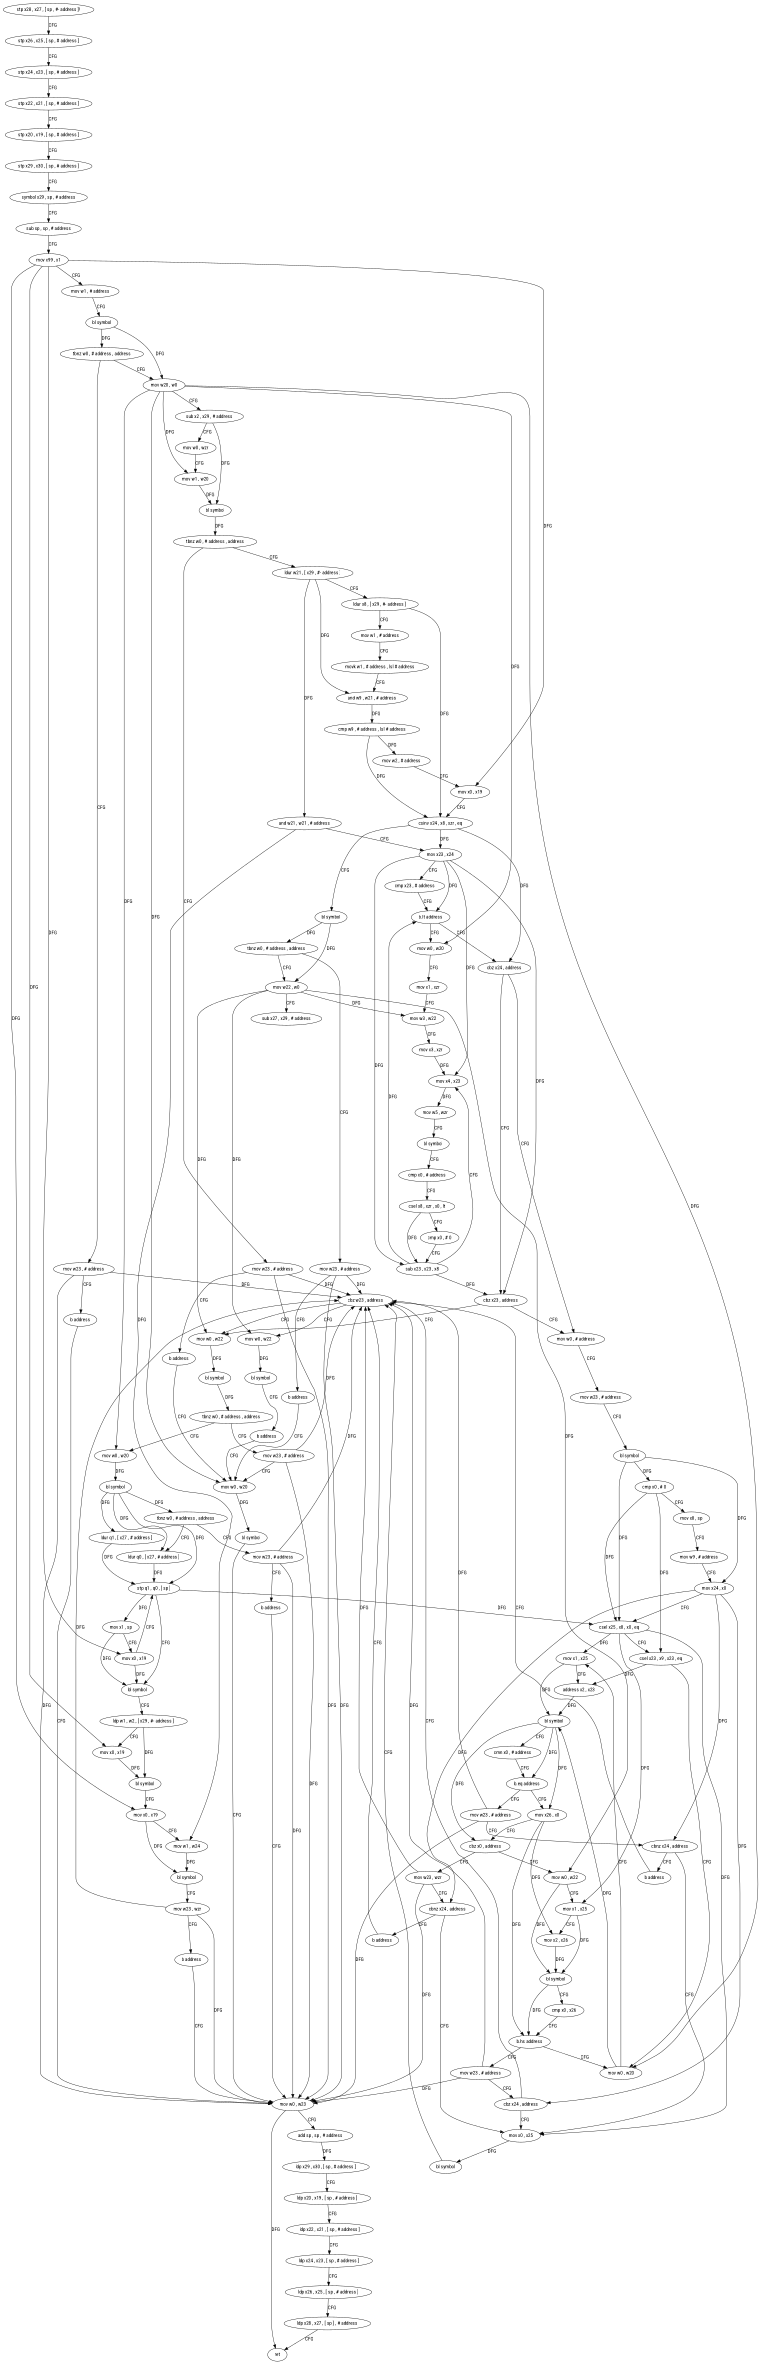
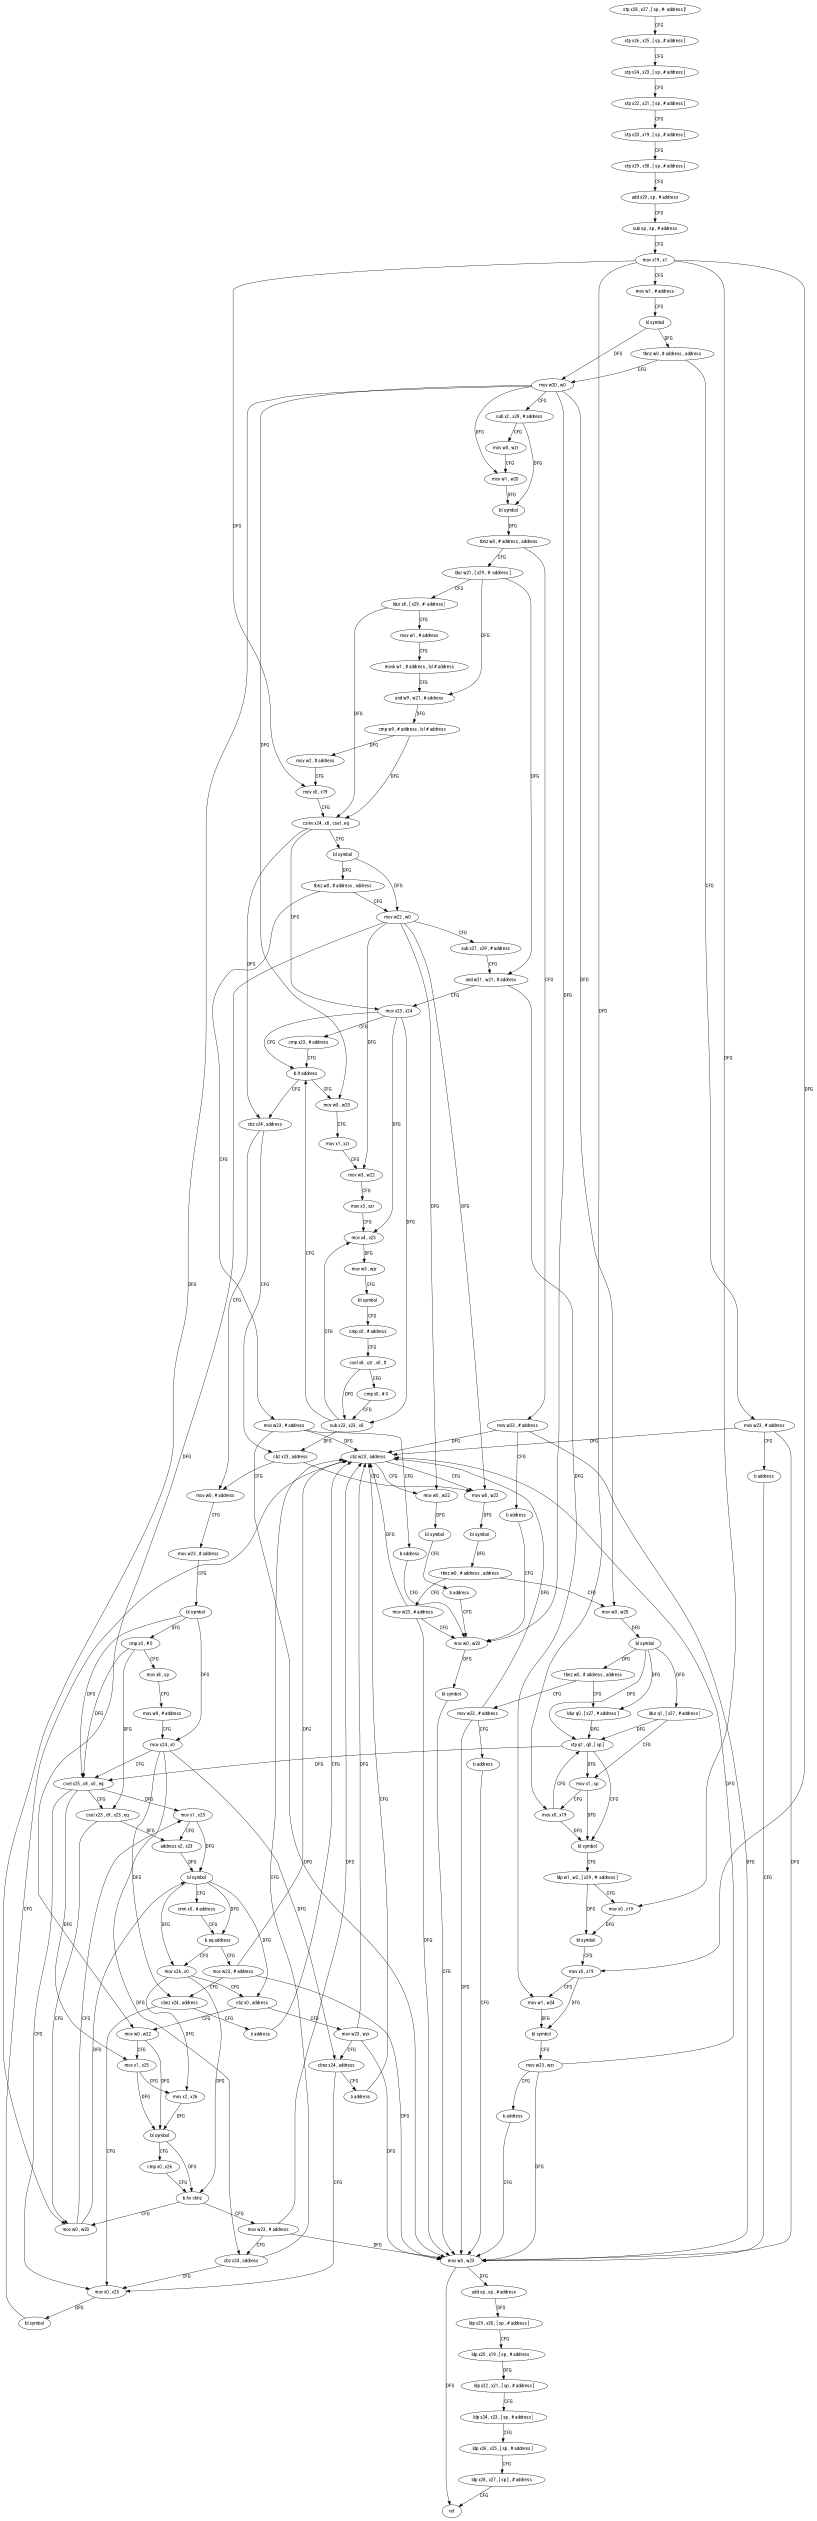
(49, 197) -> (655, 197)
(49, 260) -> (655, 260)
(440, 823) -> (326, 823)
(453, 886) -> (271, 1042)
none -> (488, 962)
(536, 1060) -> none
(445, 1066) -> (368, 1222)
(393, 1097) -> (310, 1253)
none -> (632, 1748)
(726, 1878) -> (38, 2034)
(530, 2042) -> (192, 2198)
(312, 2120) -> (484, 2277)
(333, 2214) -> (508, 2370)
